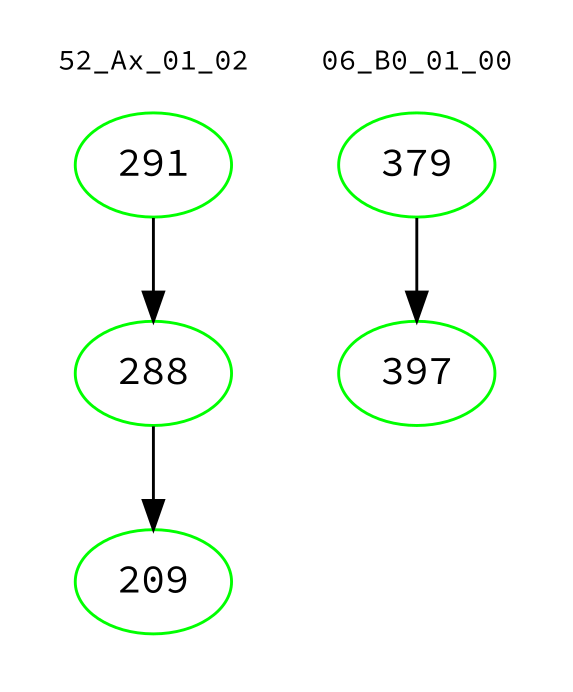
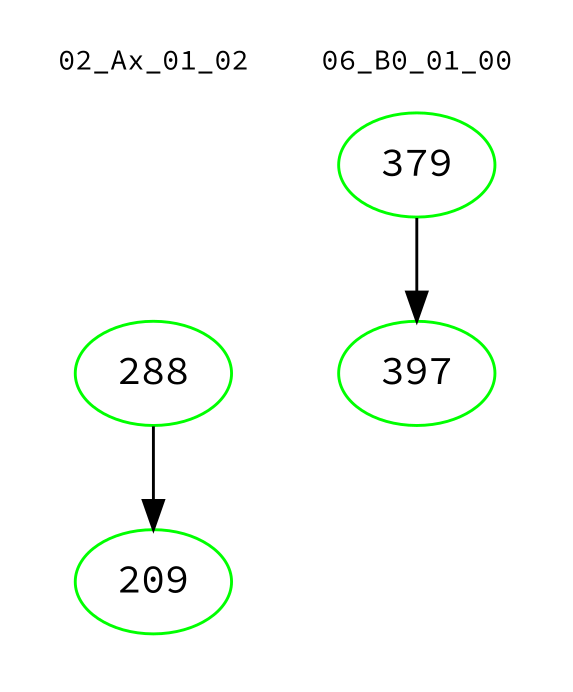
(155, 62) -> (155, 62)
(153, 165) -> none
